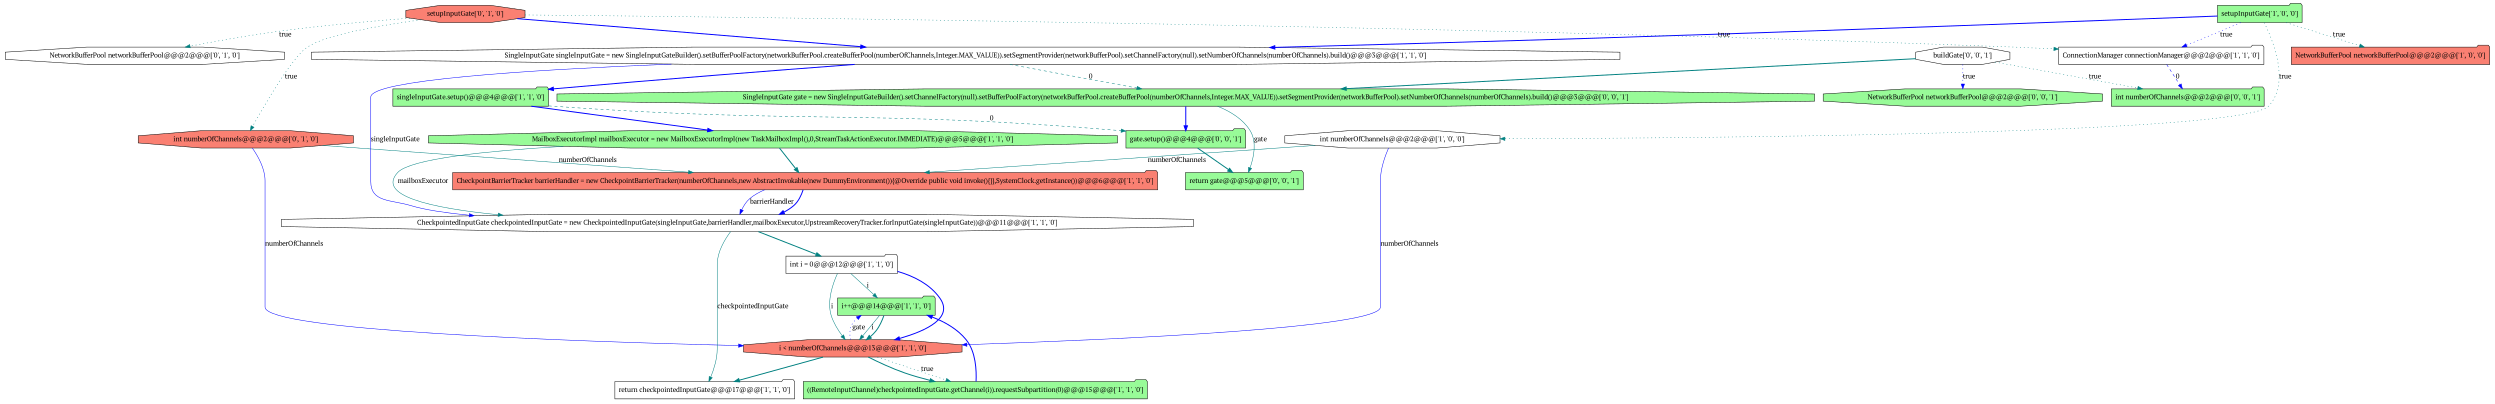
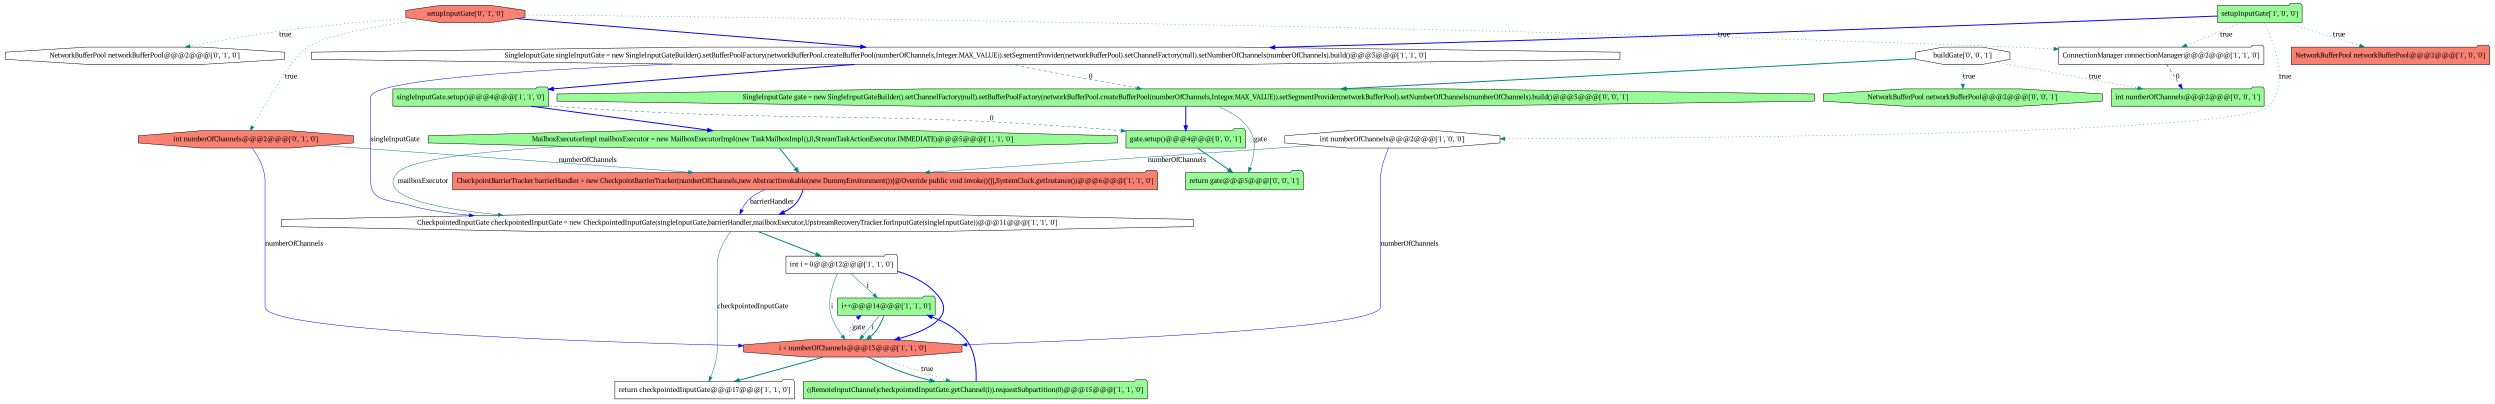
(2214, 34) -> (2214, 34)
(1963, 74) -> (1963, 74)
